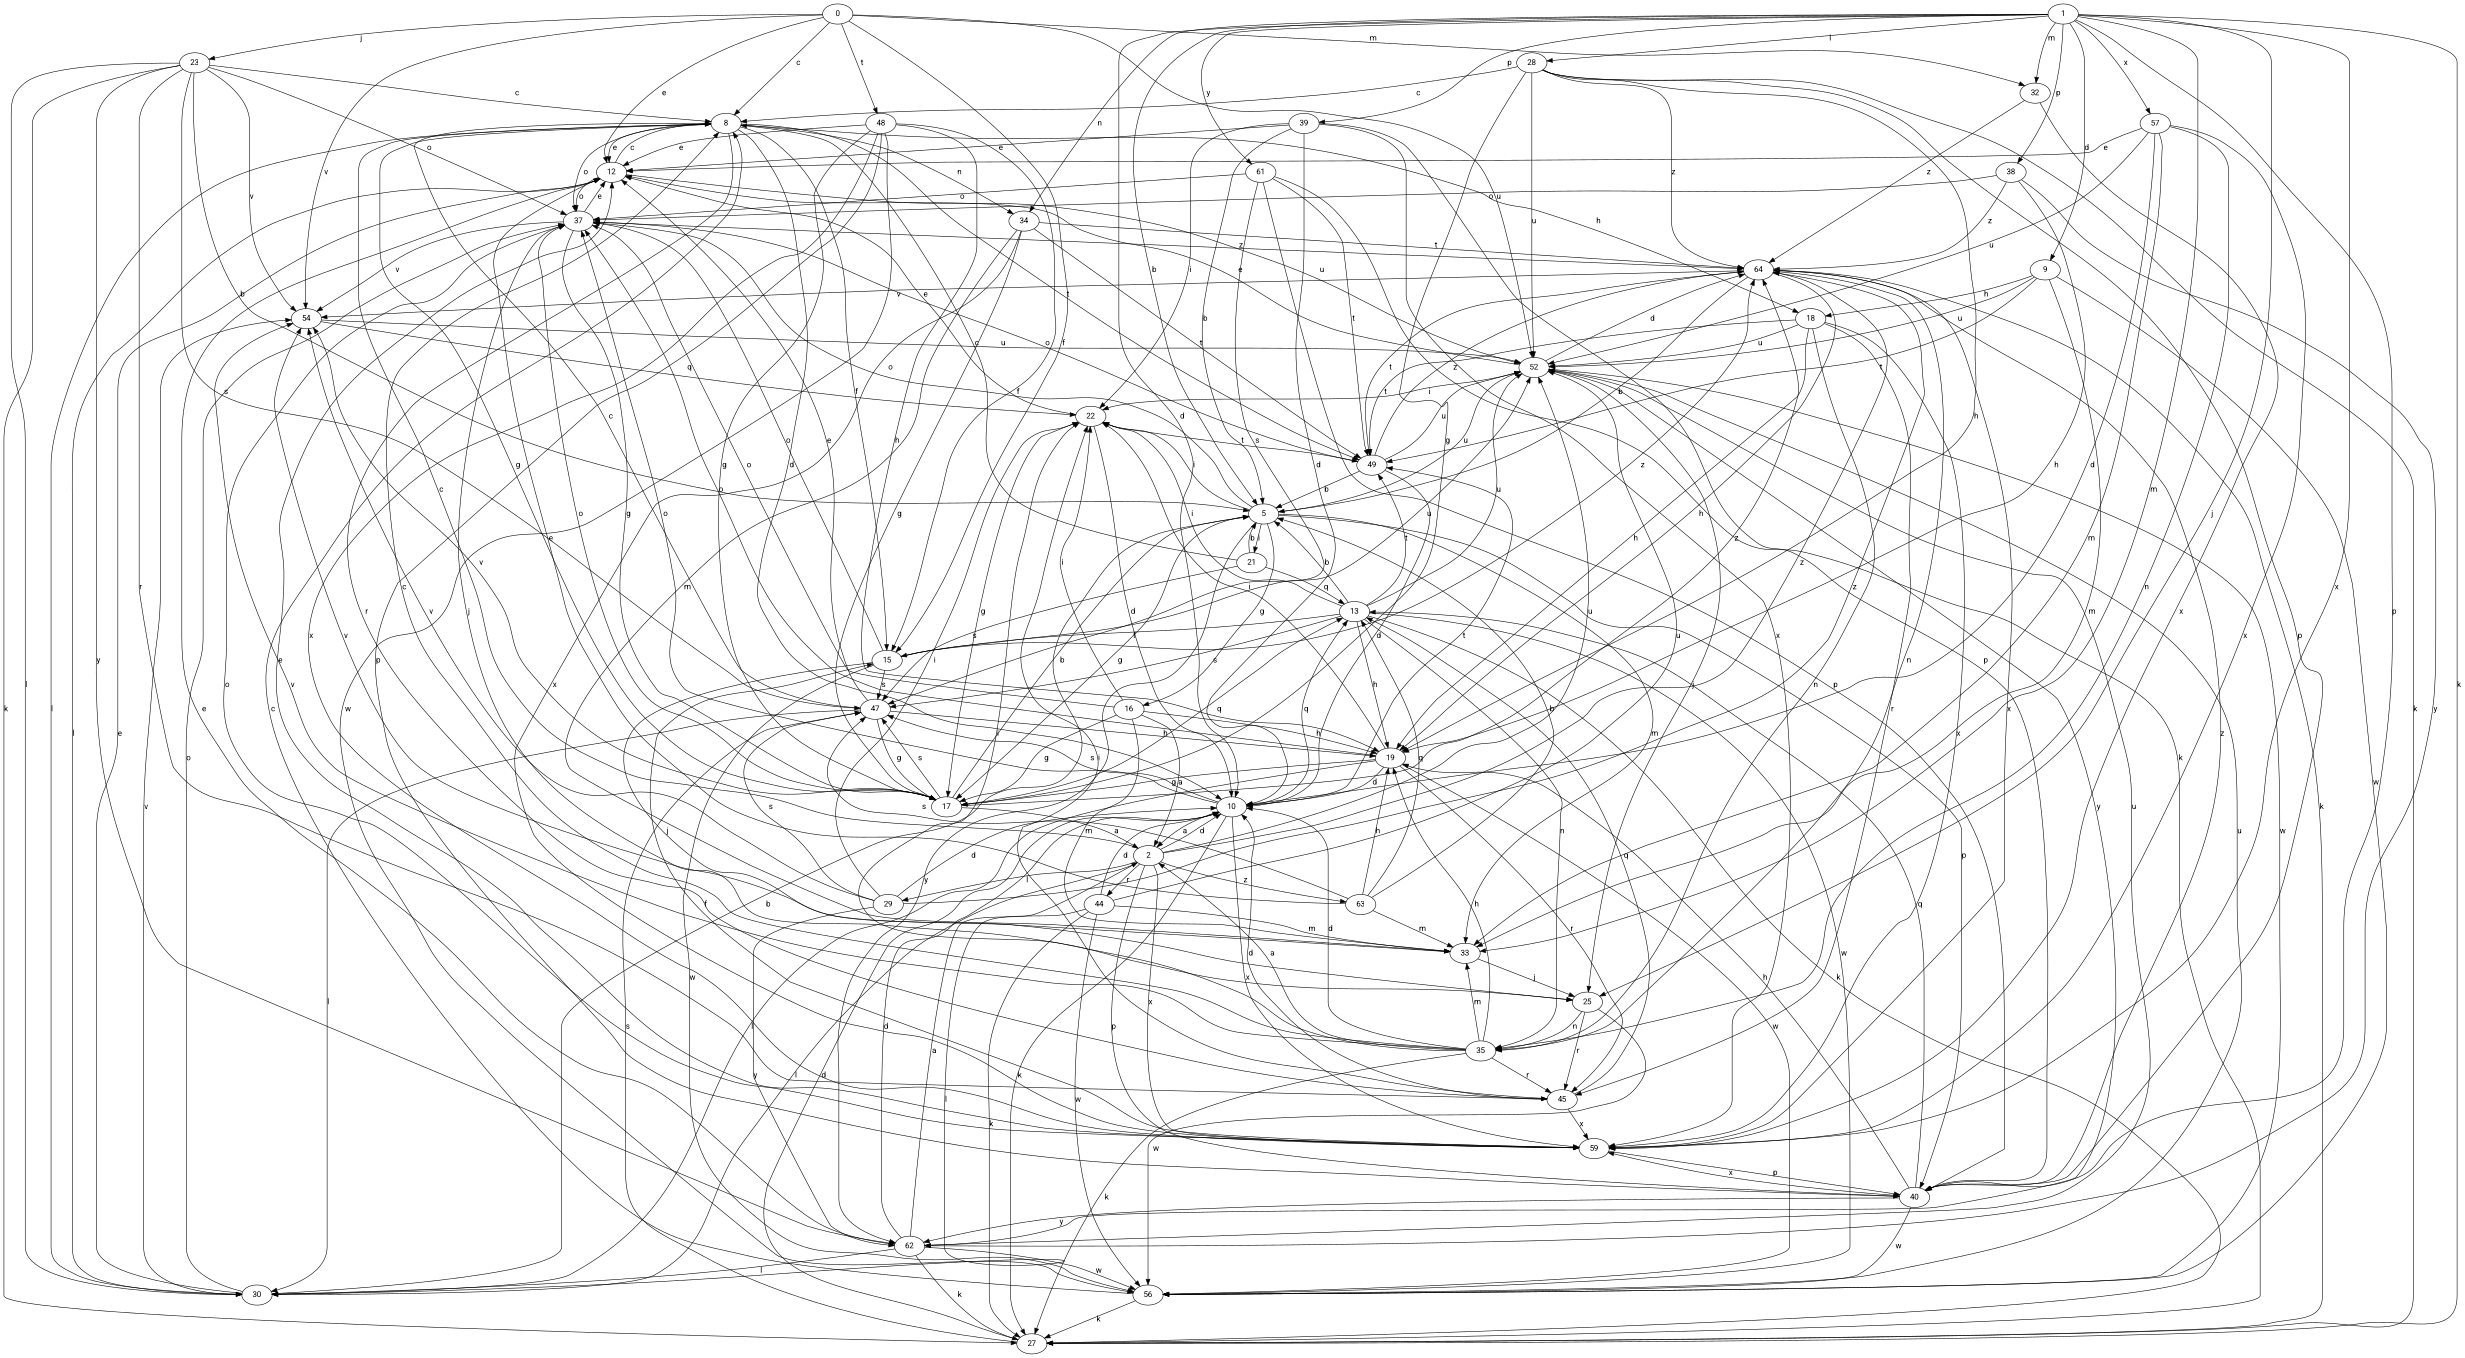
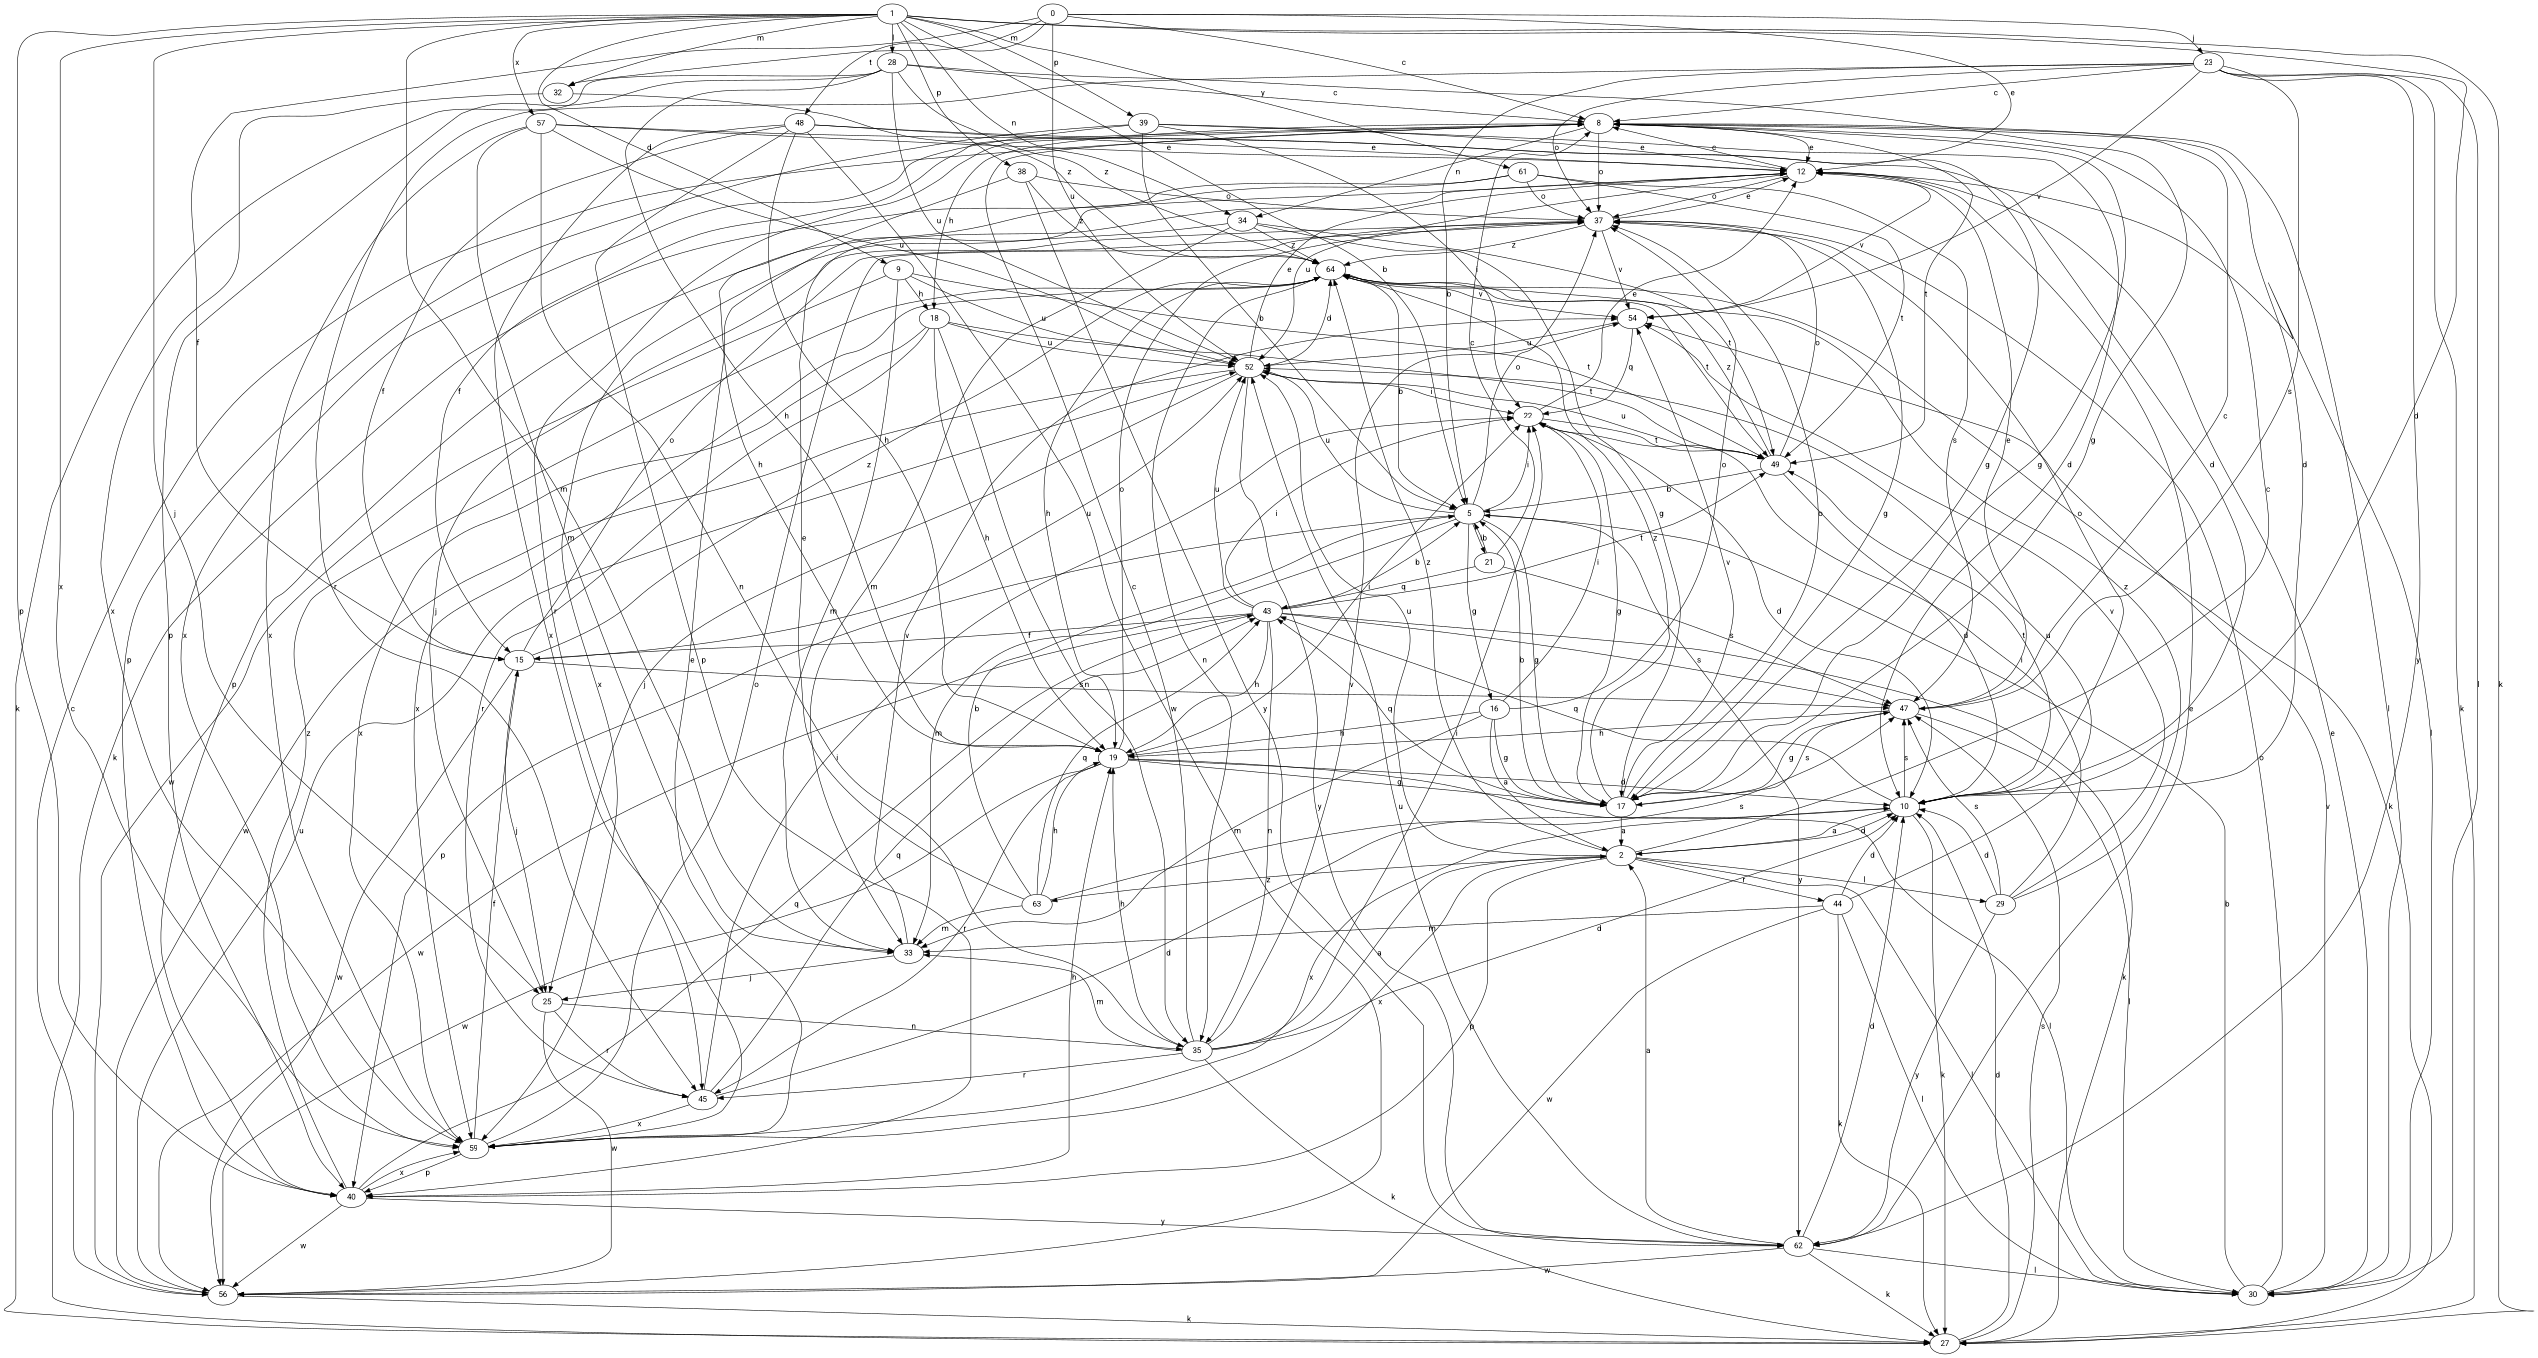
(478, 48) -> (1861, 241)
(1436, 245) -> (1293, 245)
(1355, 612) -> (1267, 612)
